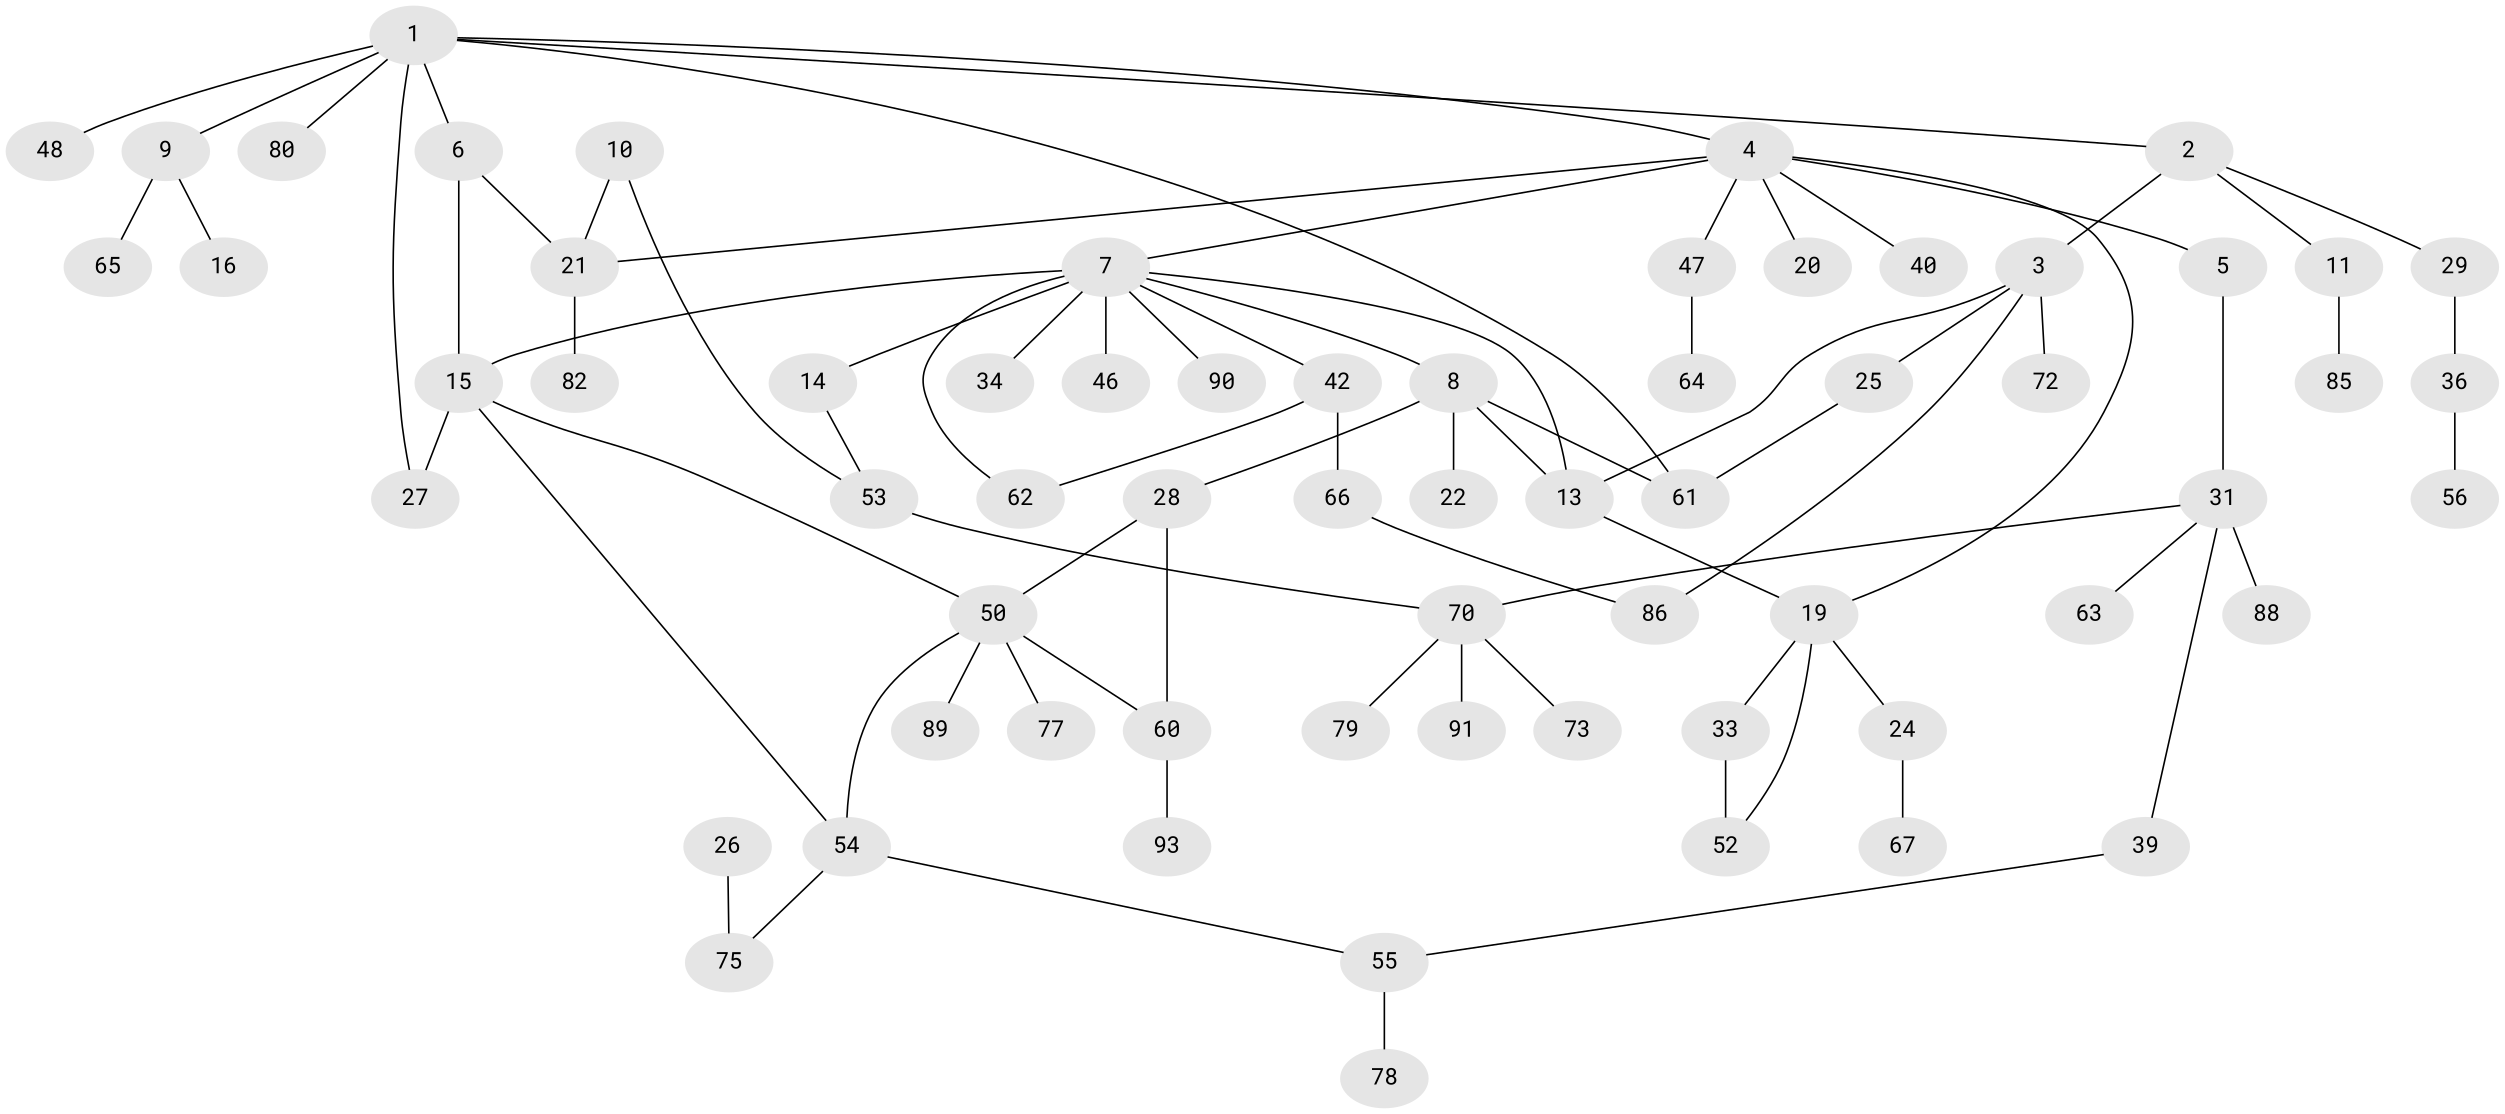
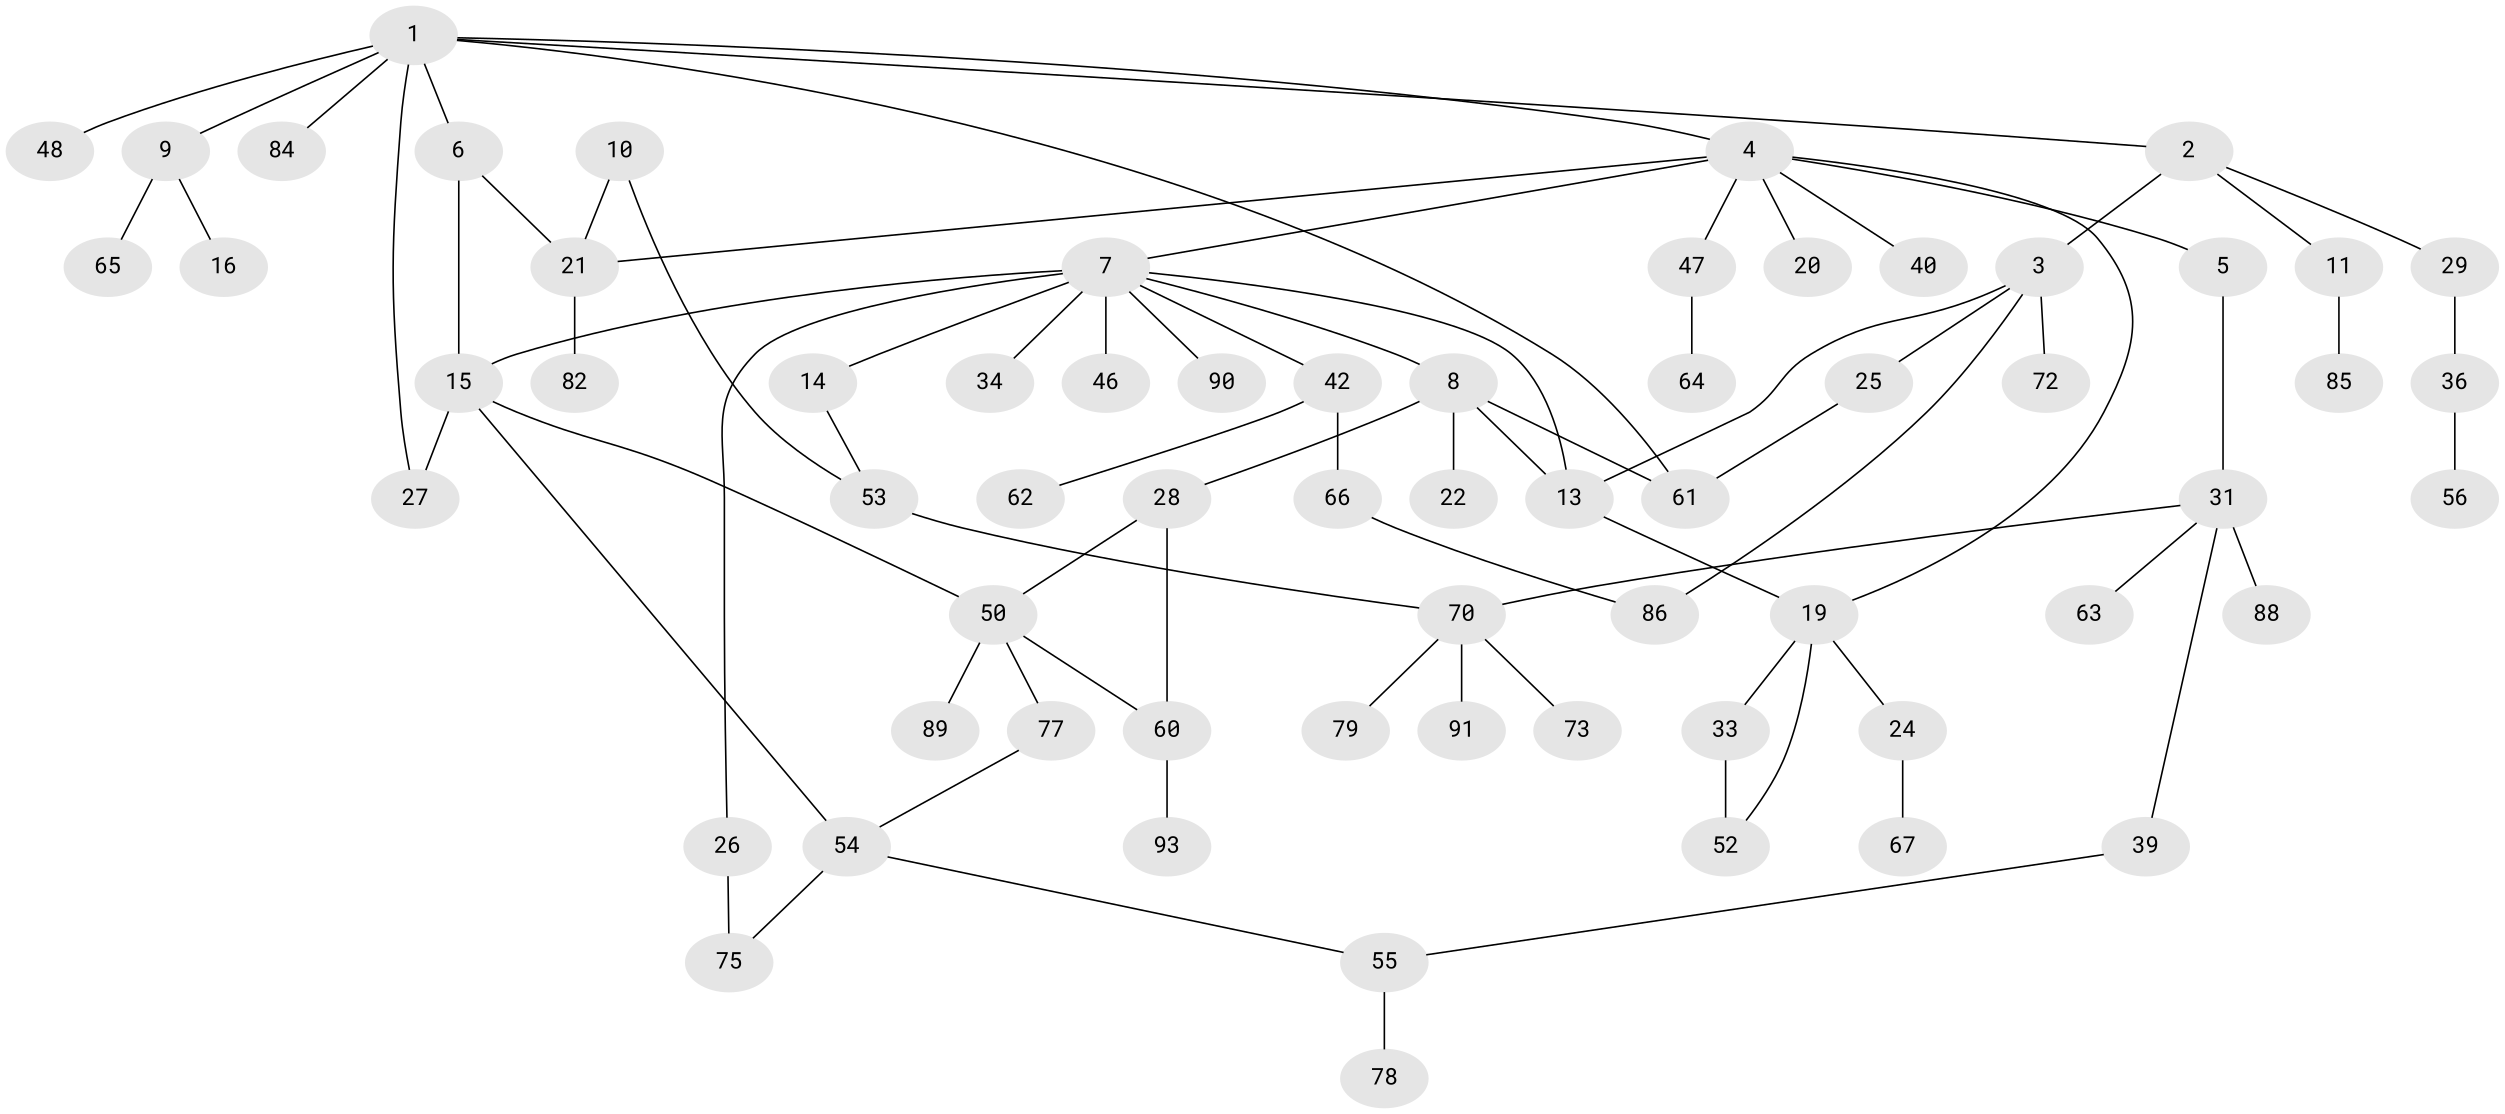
(282, 151) -> (282, 151)
(934, 351) -> (723, 421)
(874, 708) -> (949, 789)
